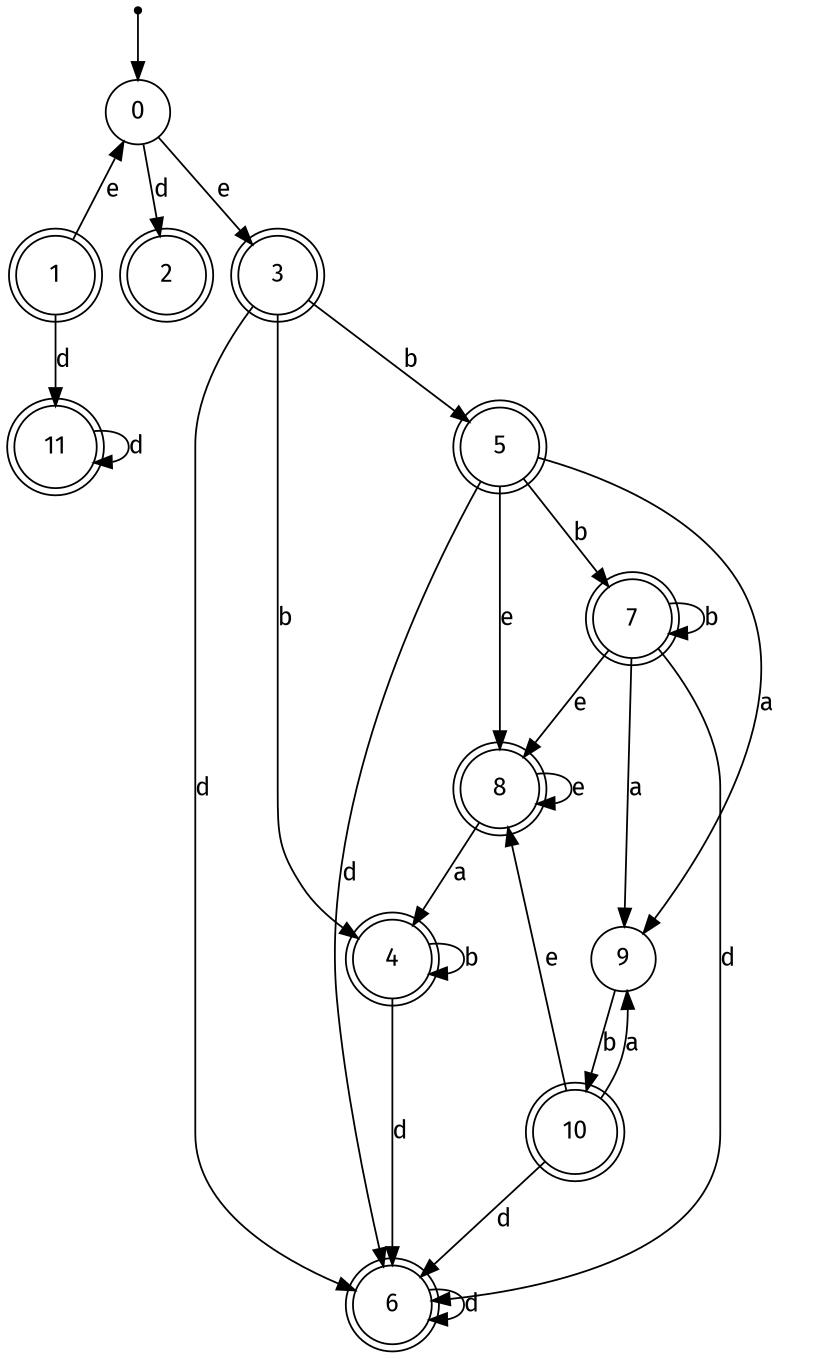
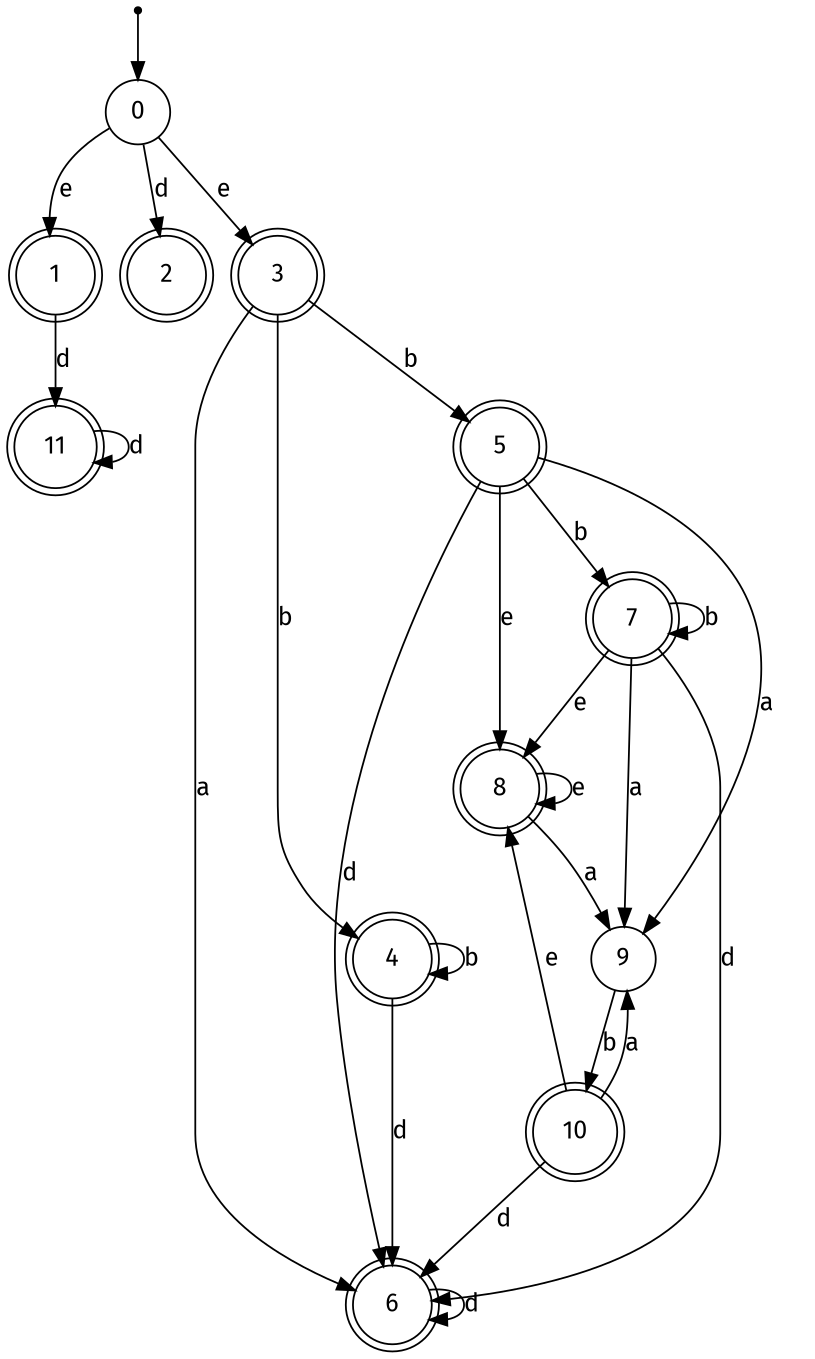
(94, 199) -> (67, 165)
(203, 789) -> (203, 789)
(451, 866) -> (569, 862)
